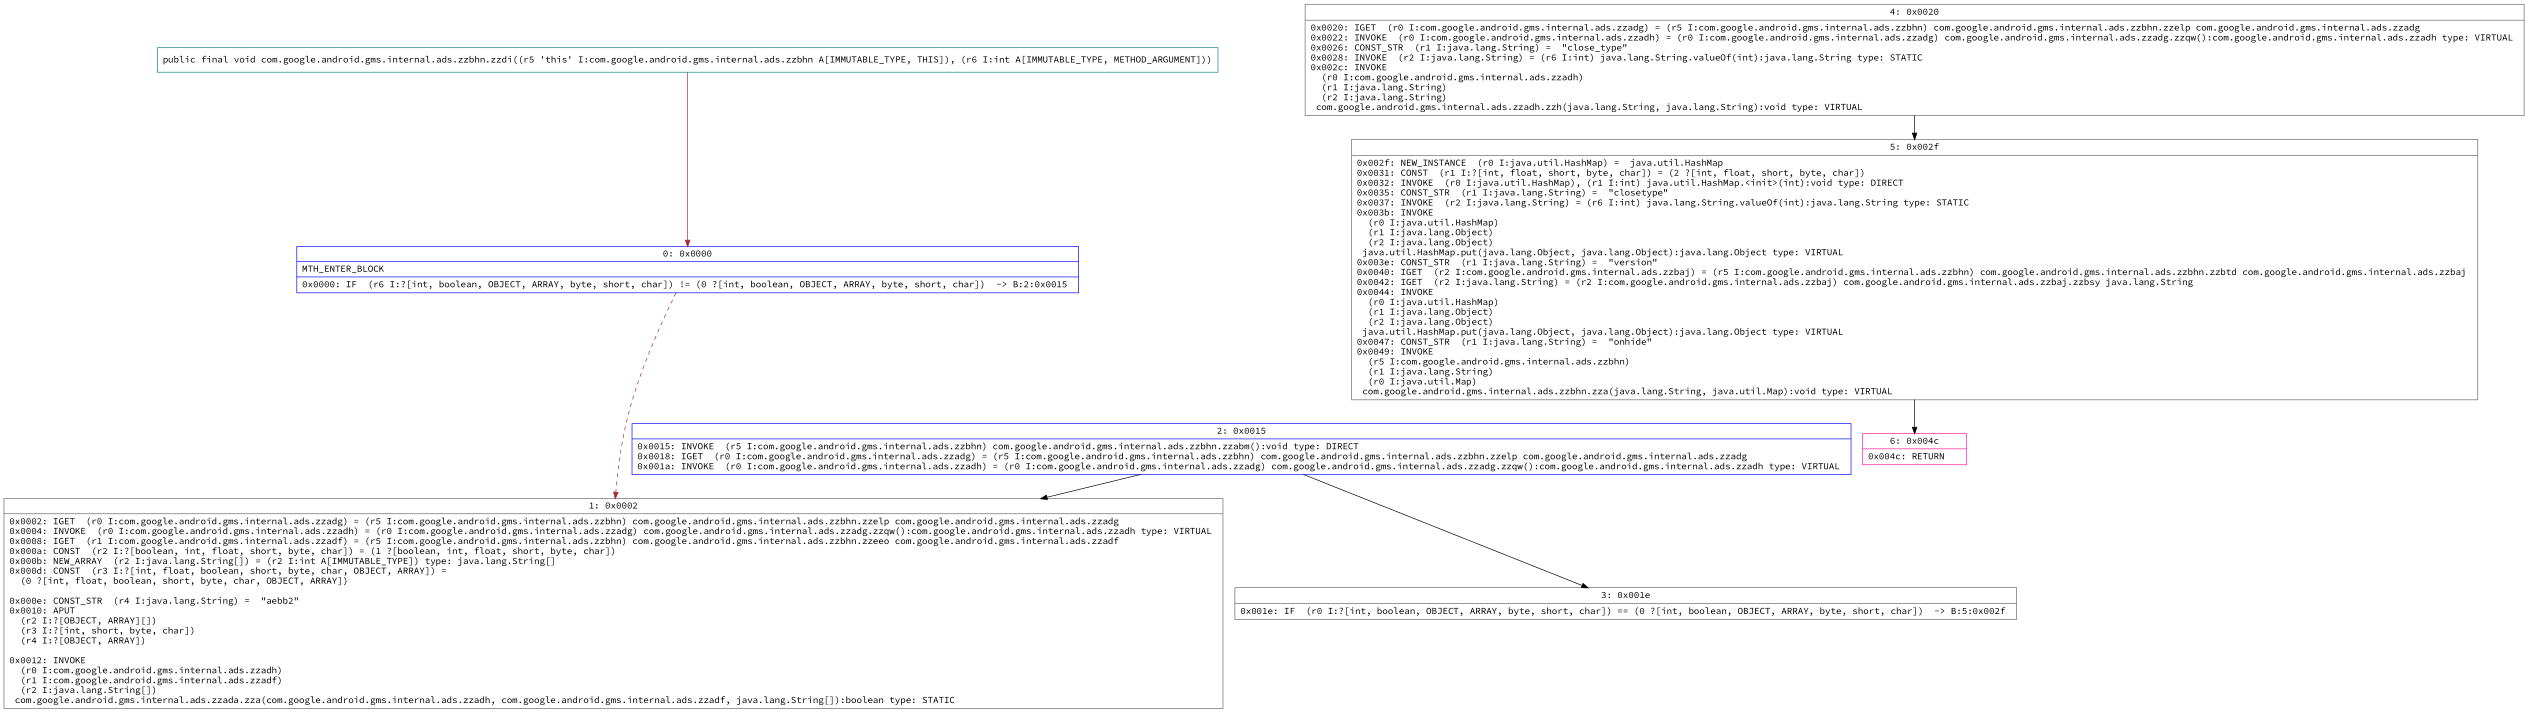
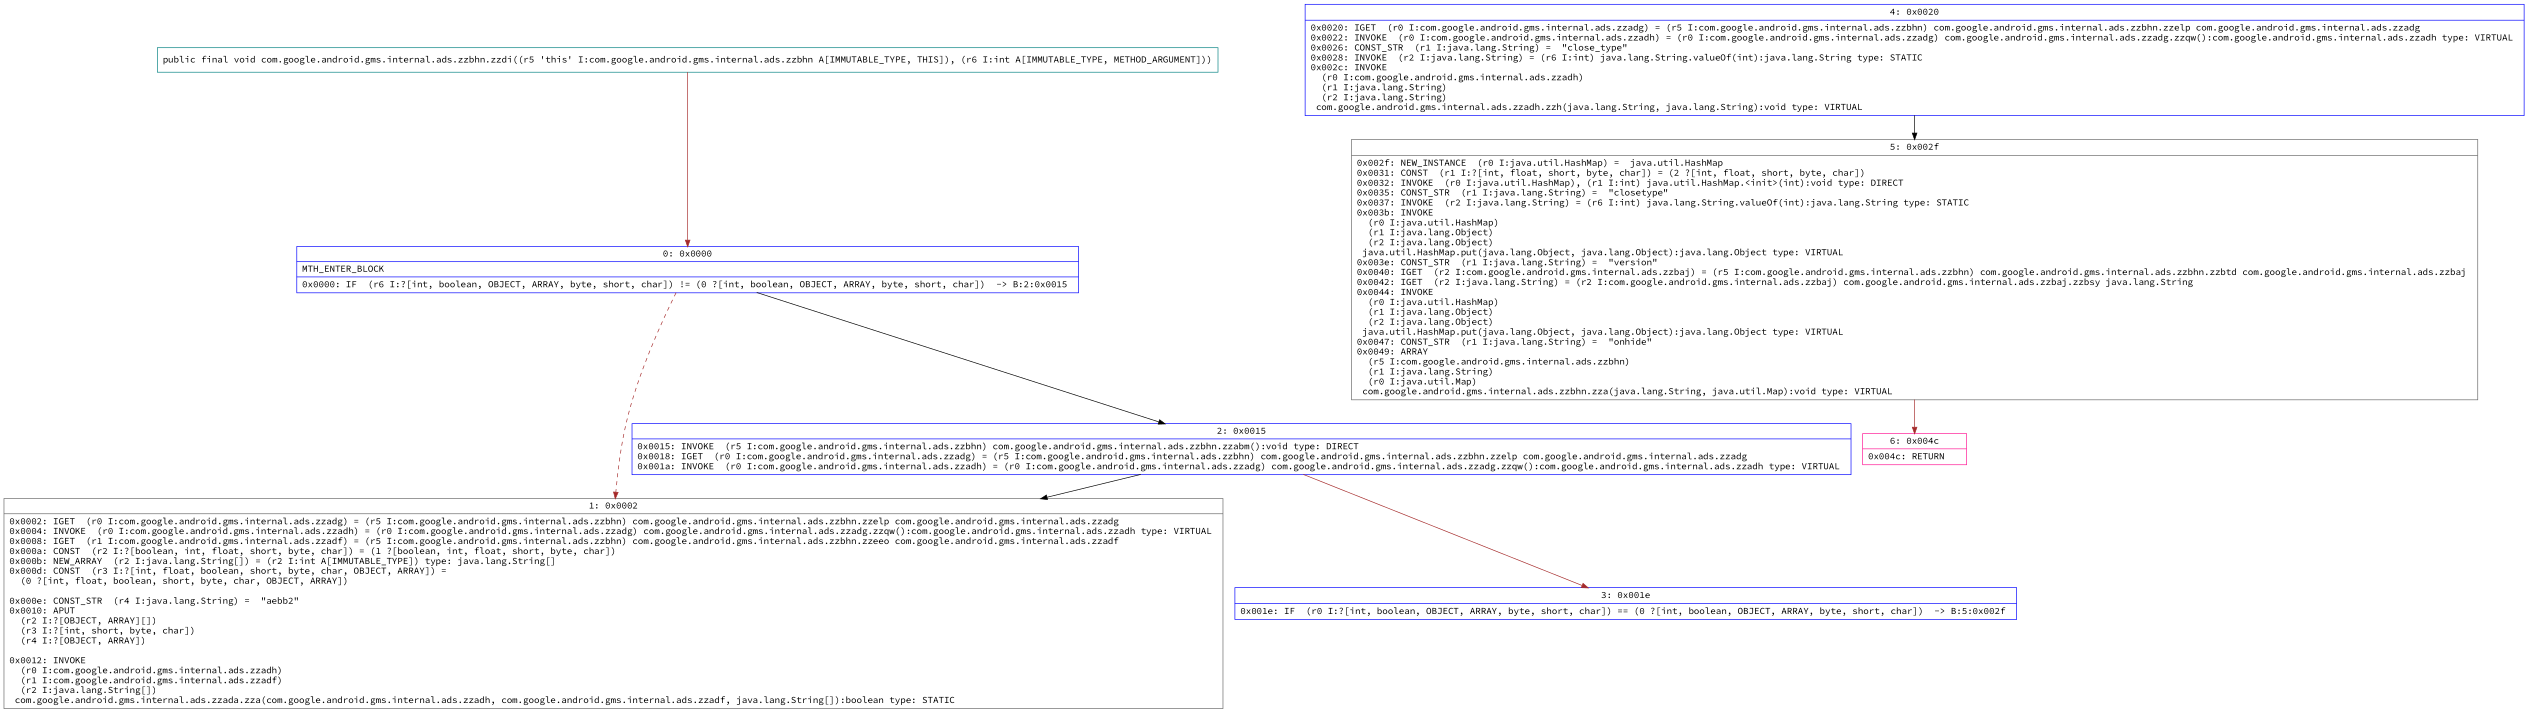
(1915, 60) -> (1915, 60)
(1401, 352) -> (1398, 352)
none -> (958, 357)
(1915, 413) -> (1915, 413)
(1443, 530) -> (1443, 530)
(1626, 604) -> (1626, 604)
